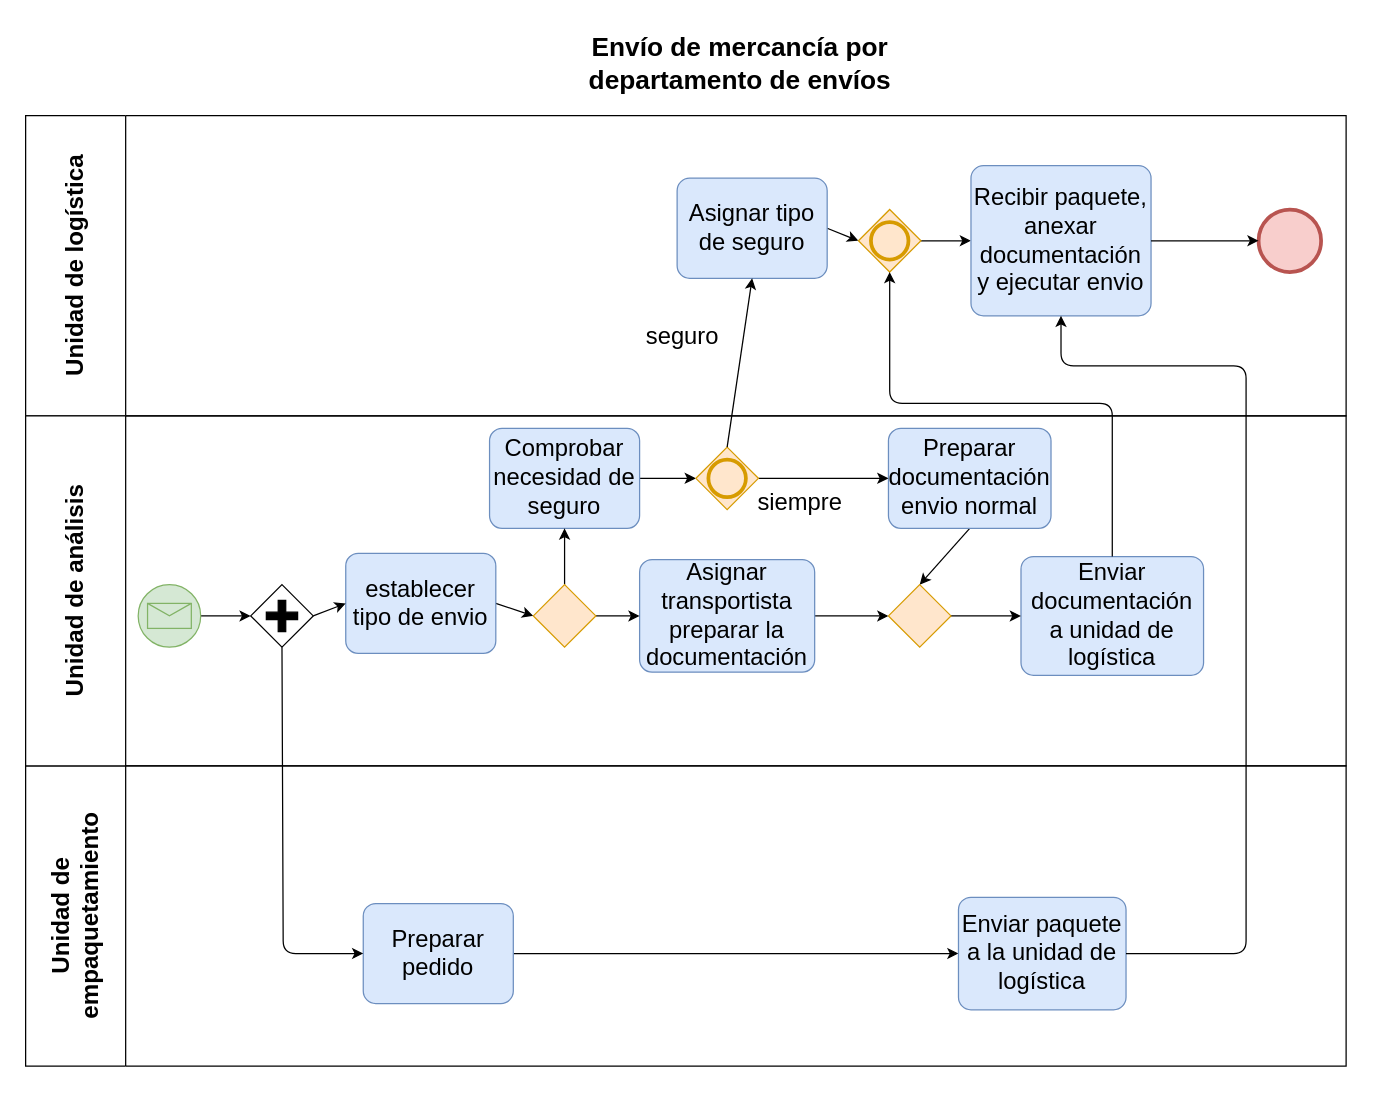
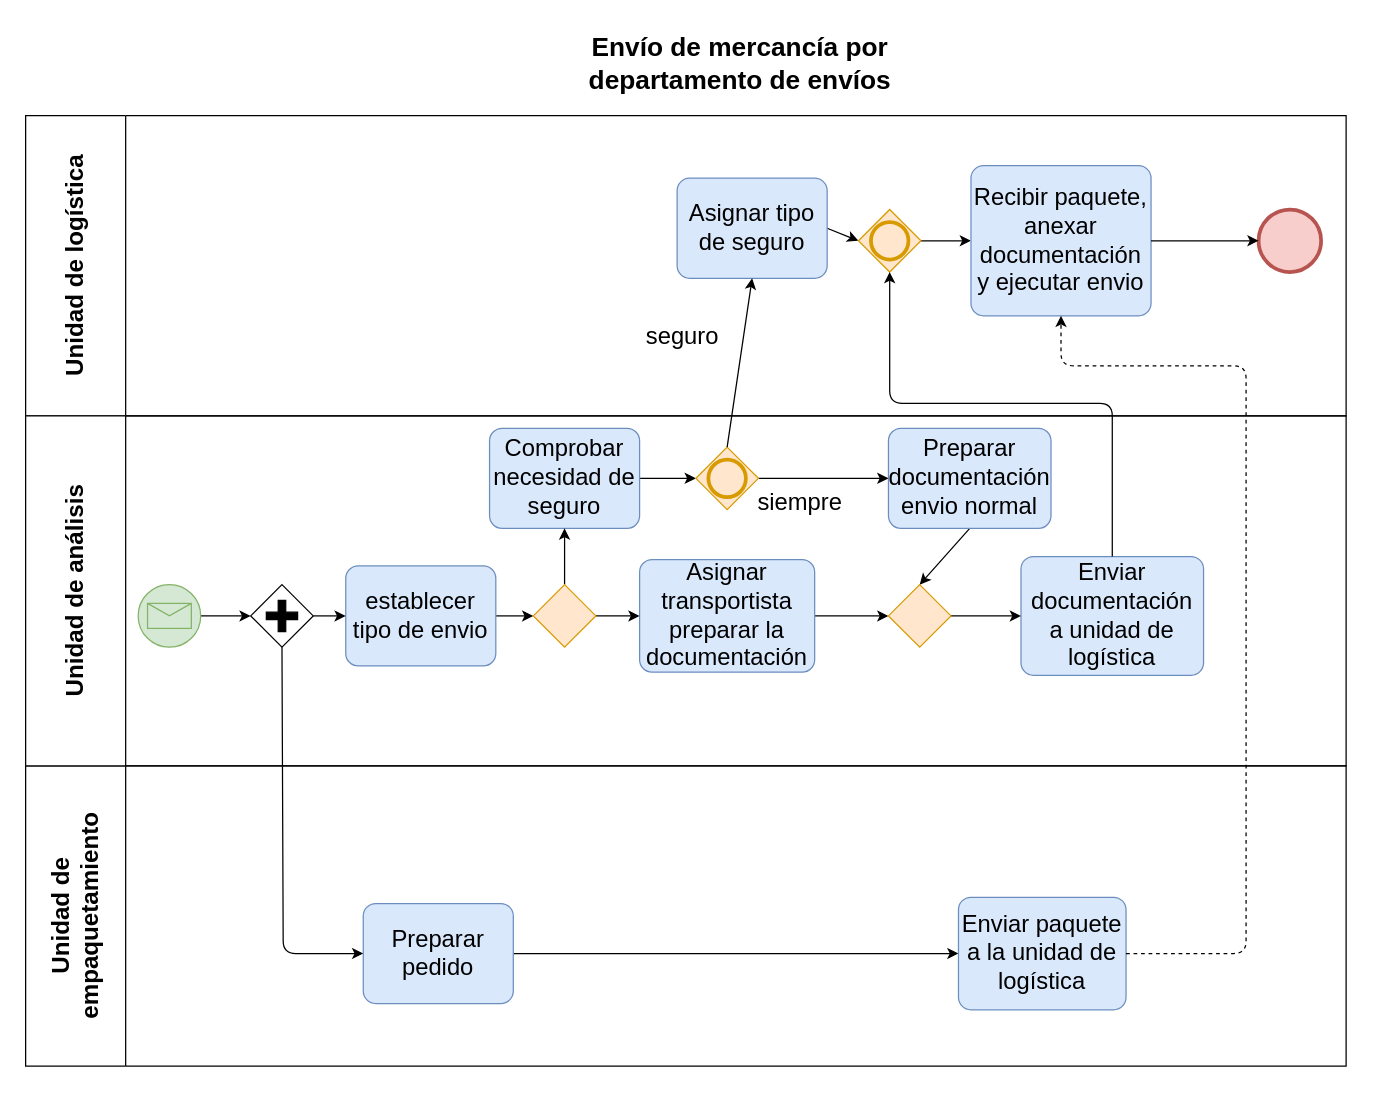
(421, 603) -> (421, 616)
(1246, 612) -> (1246, 612)
